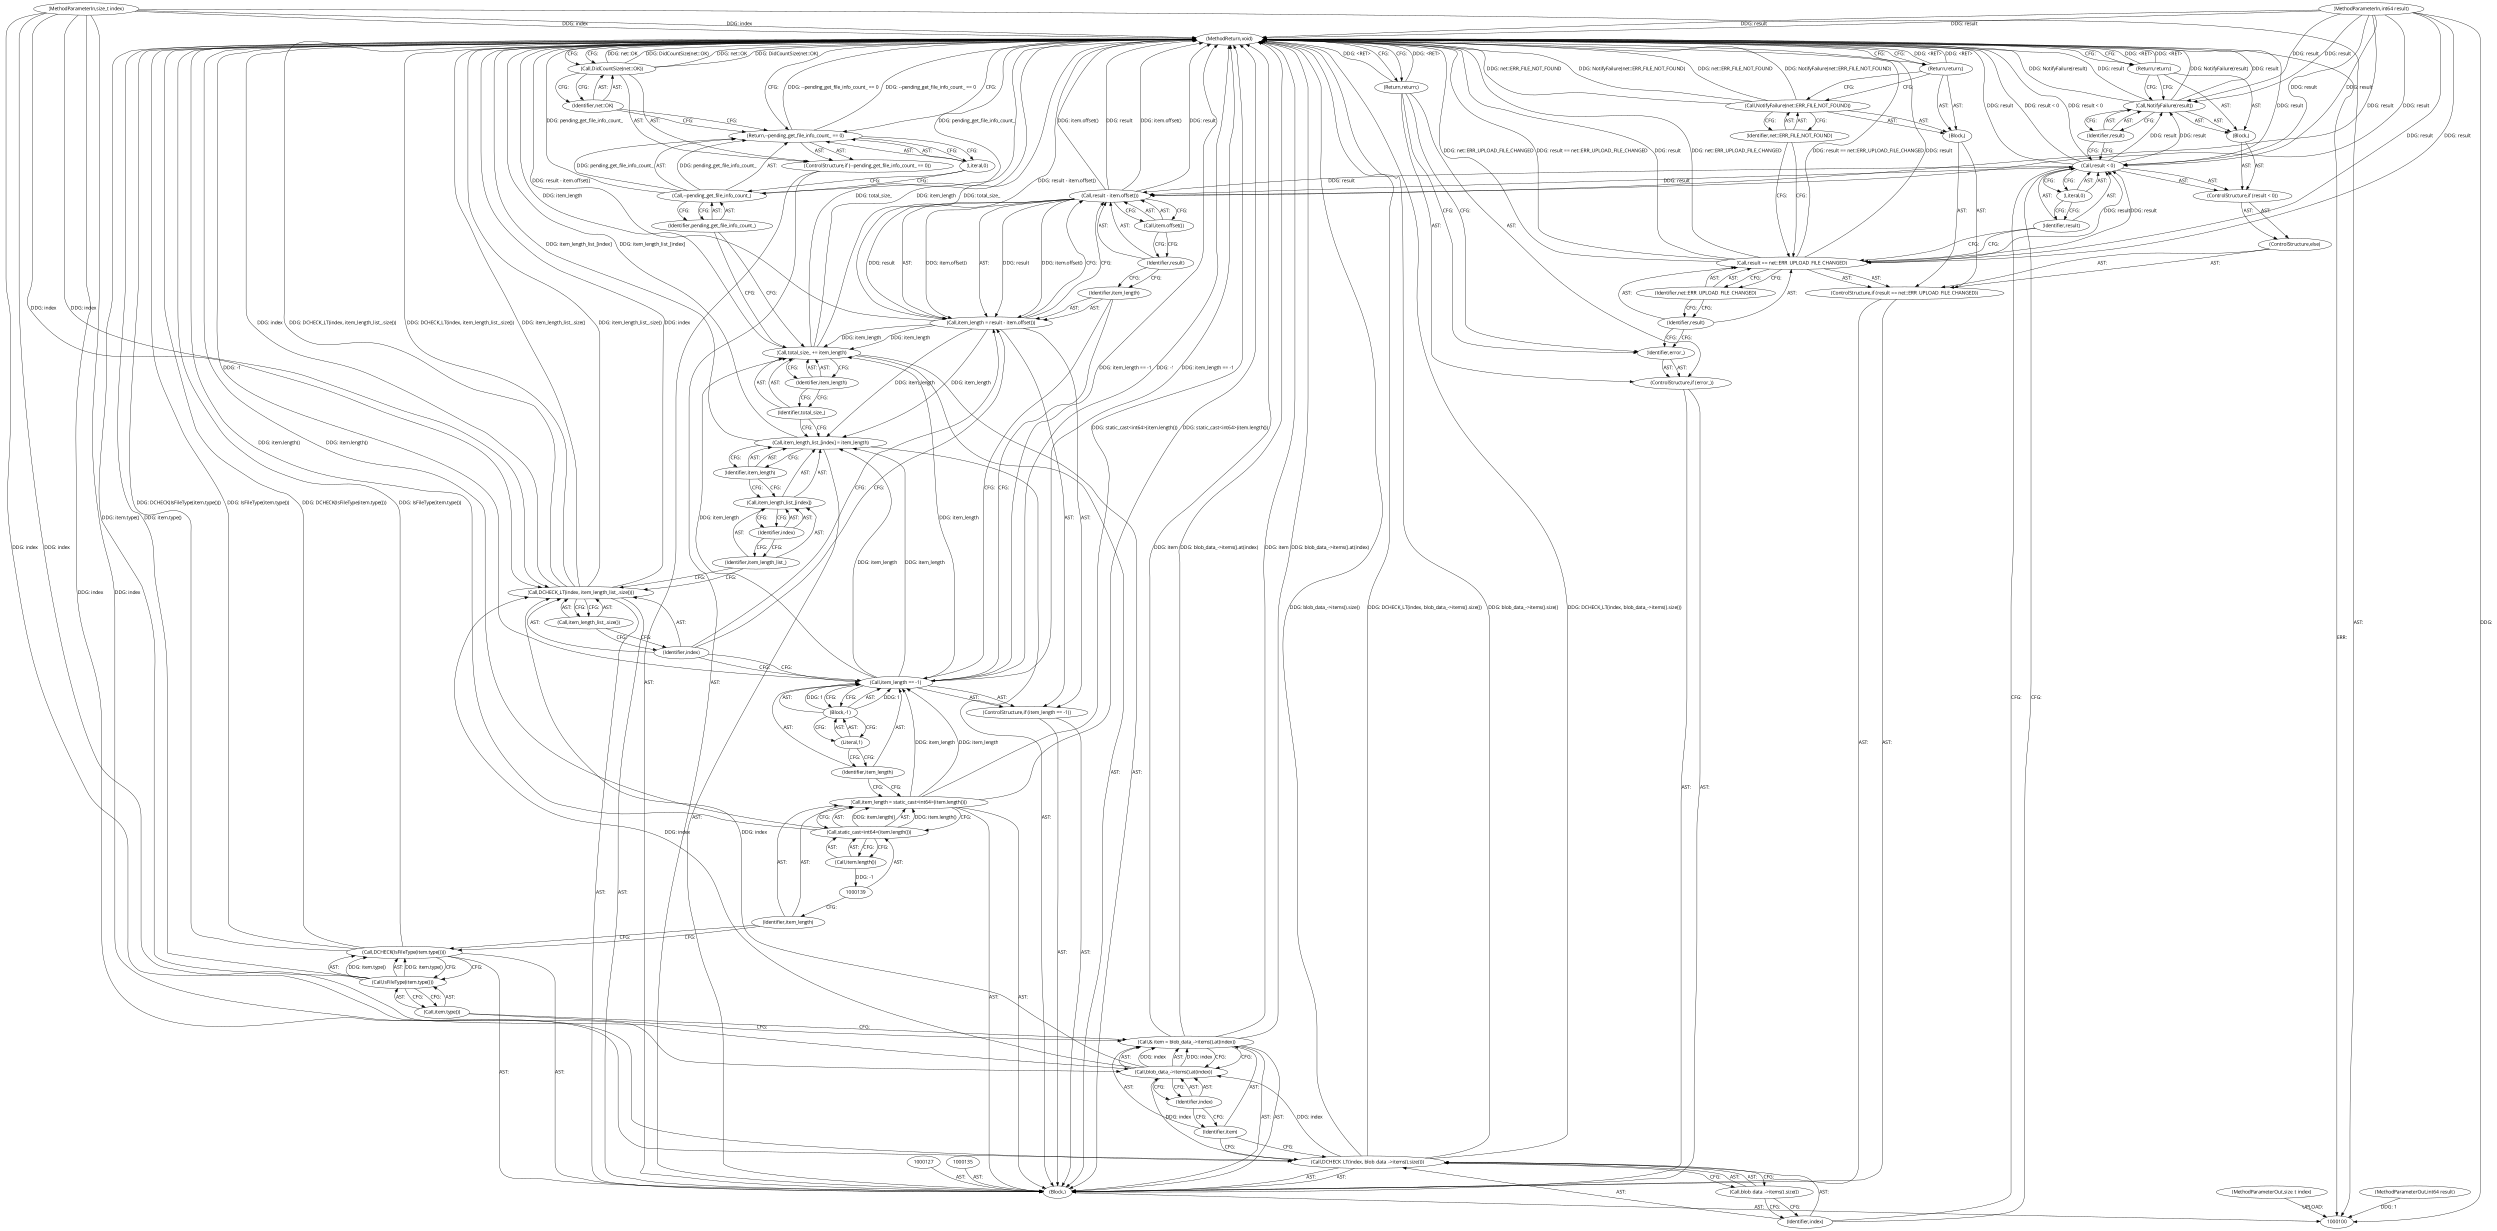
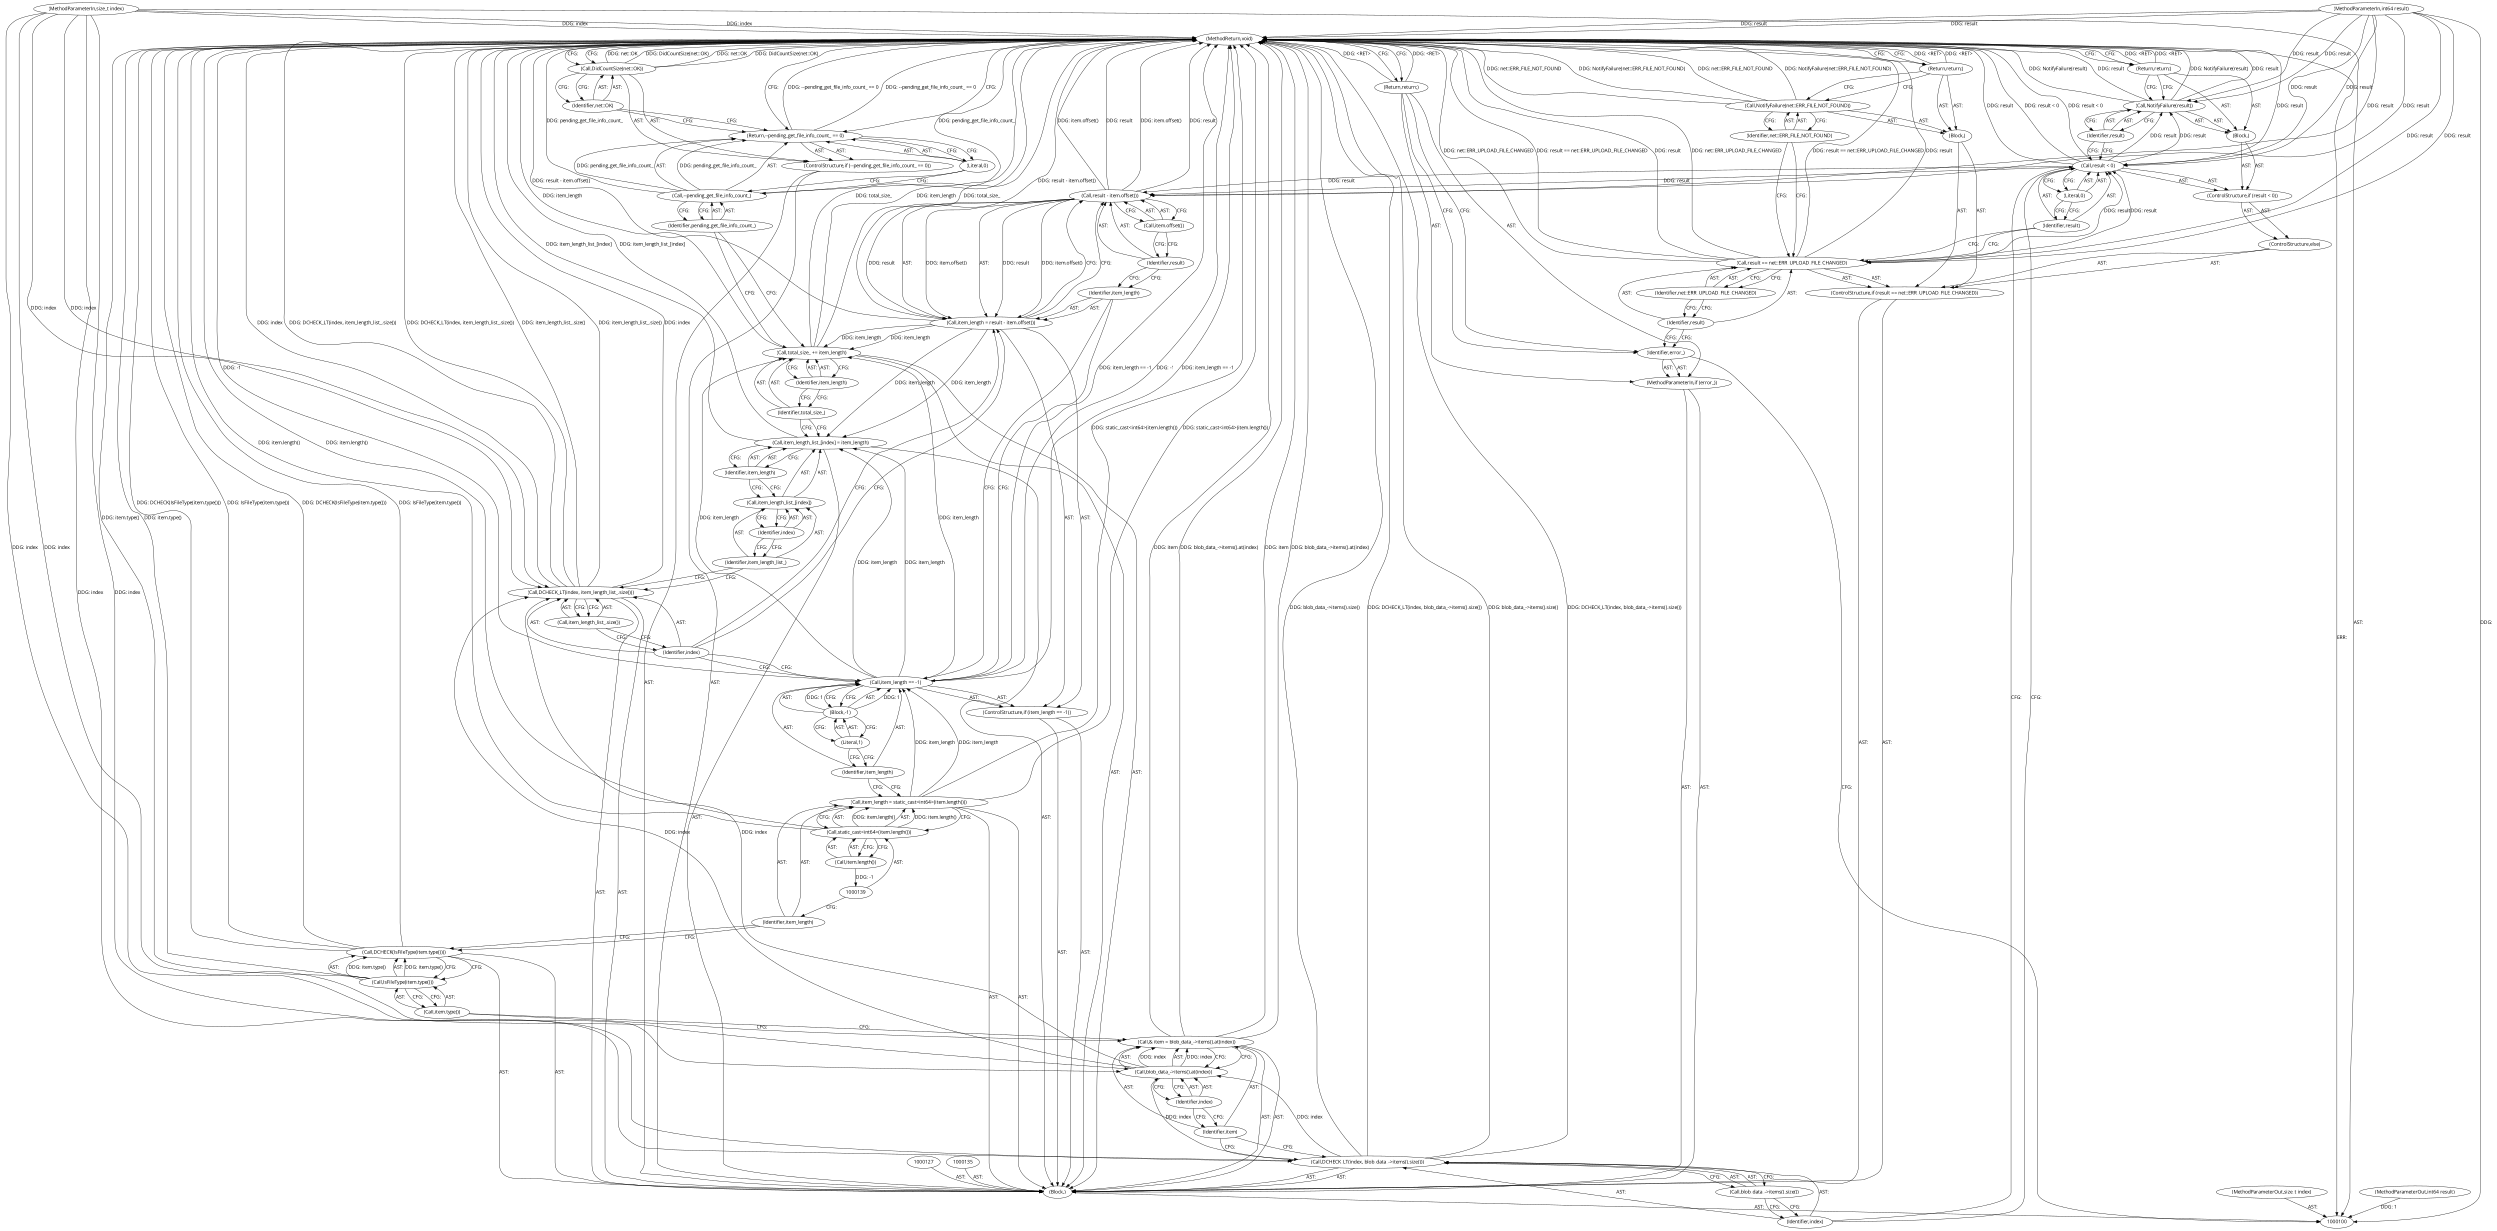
(1682, 383) -> (1682, 383)
none -> (1903, 918)
(2313, 1207) -> (2313, 1207)
